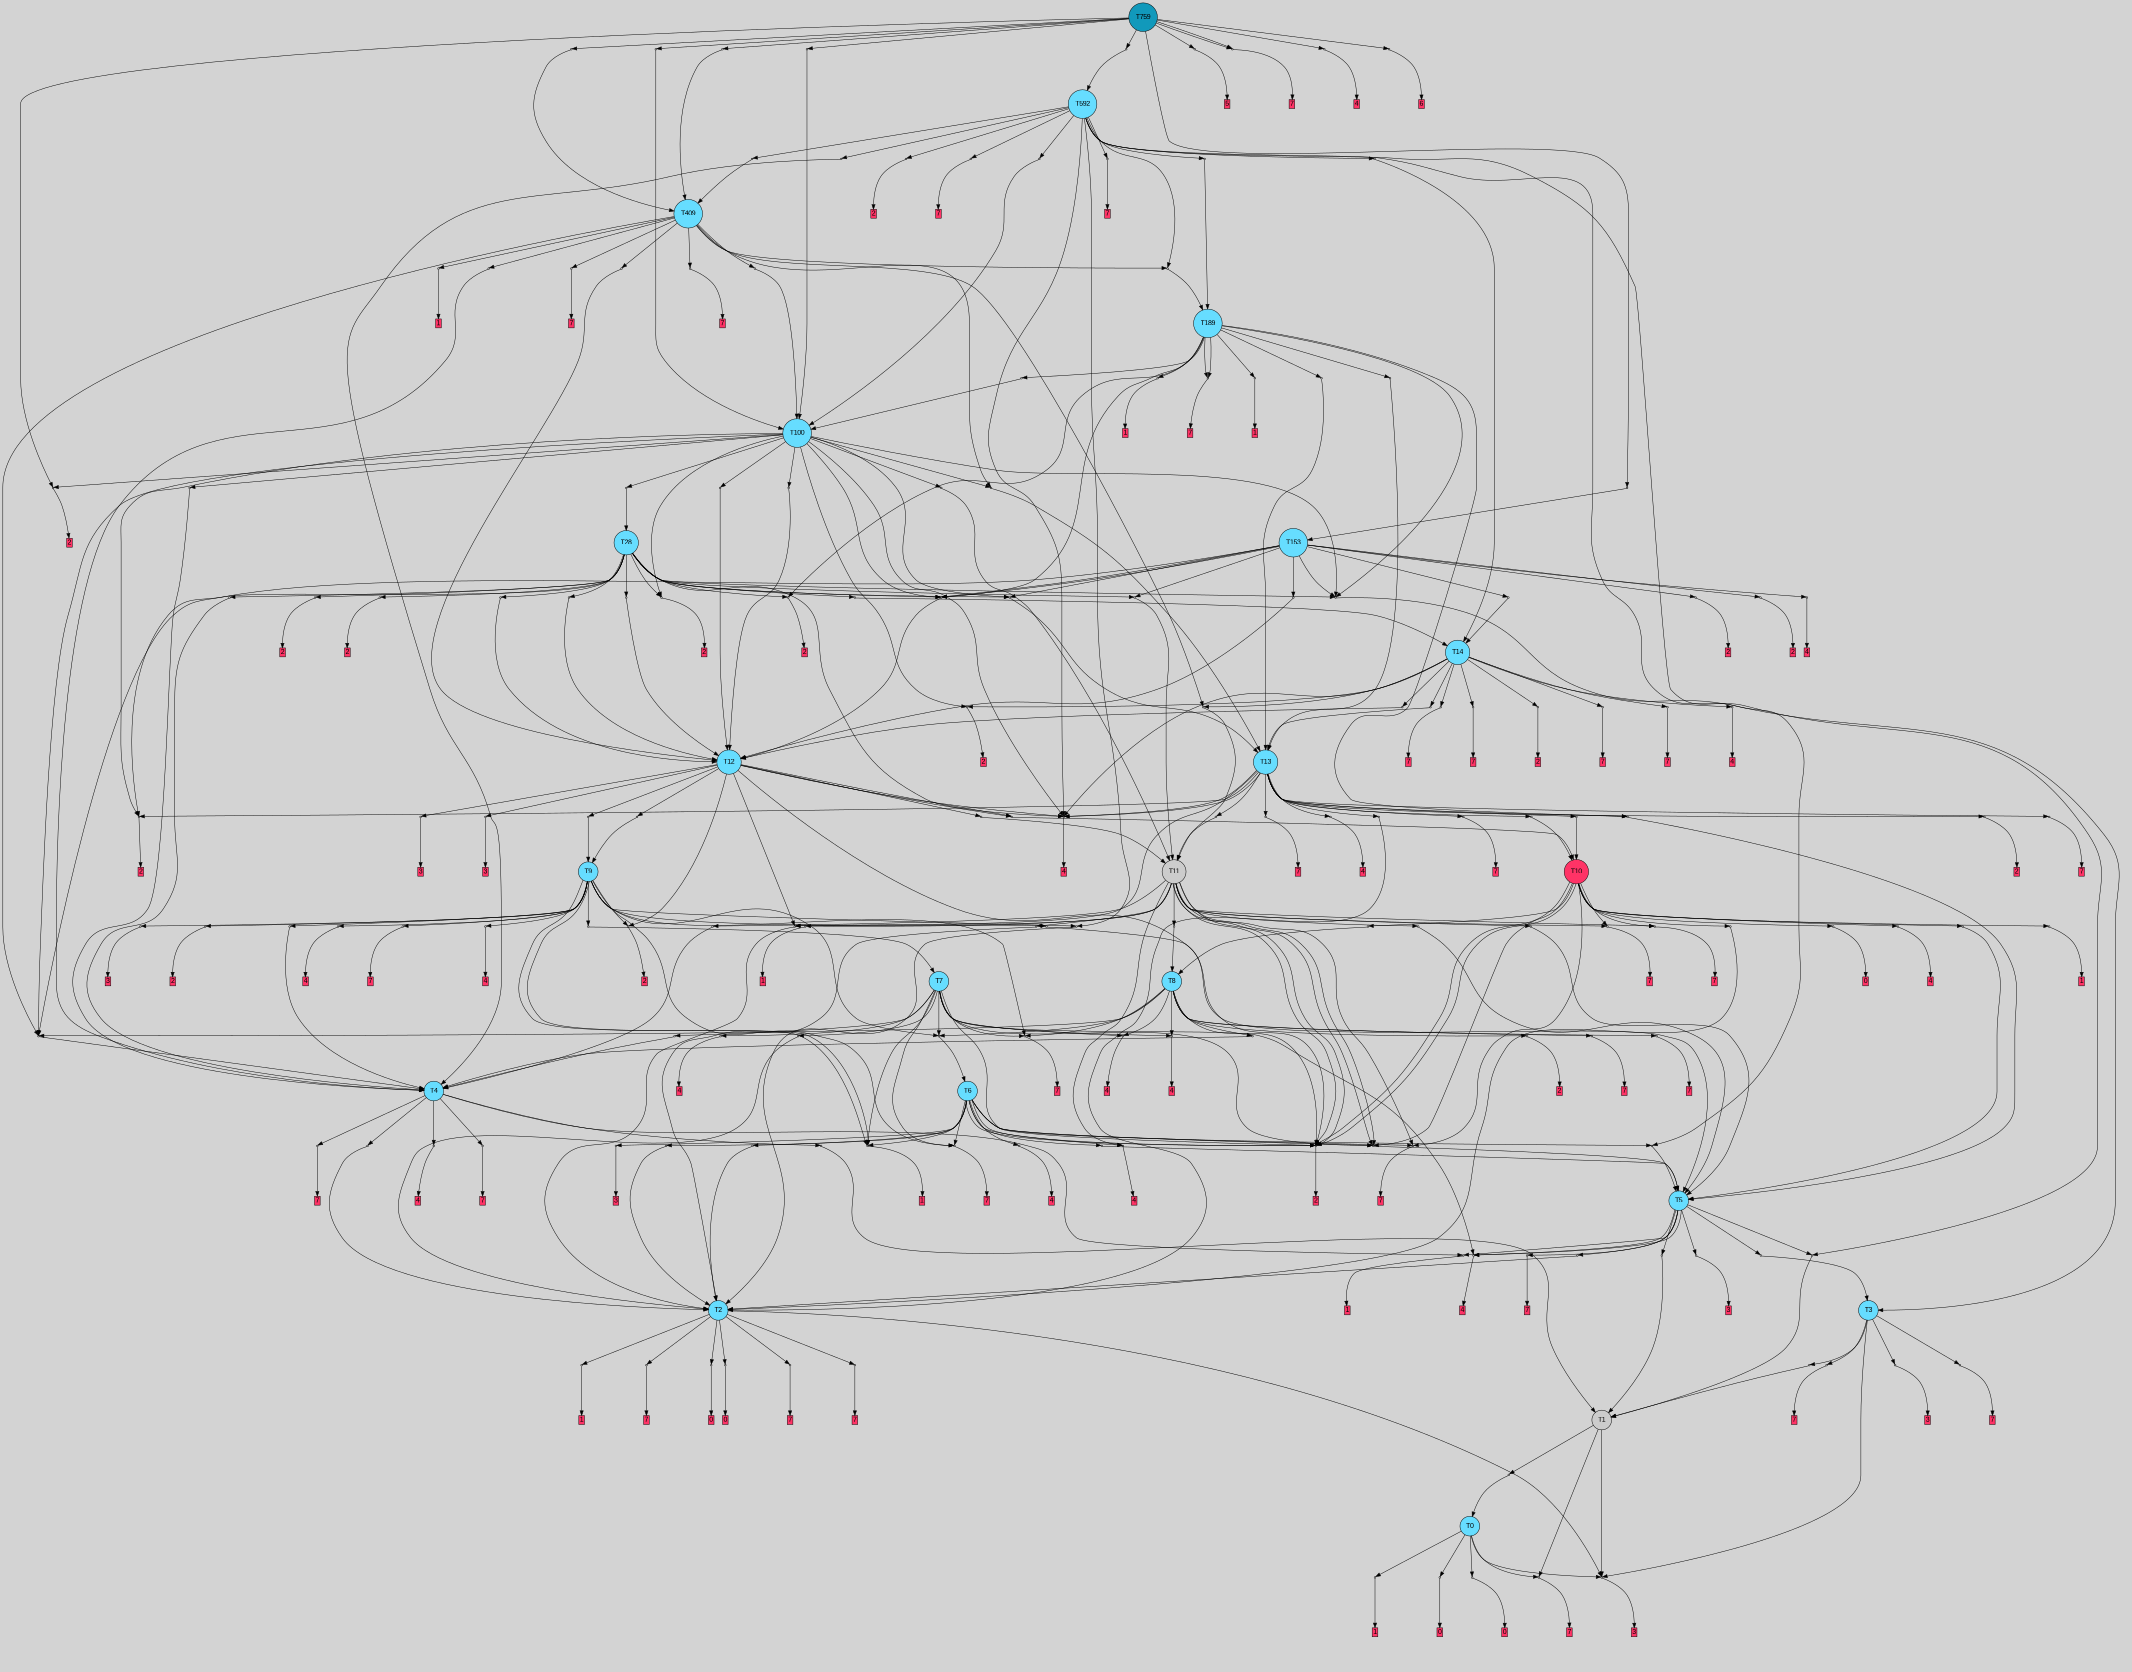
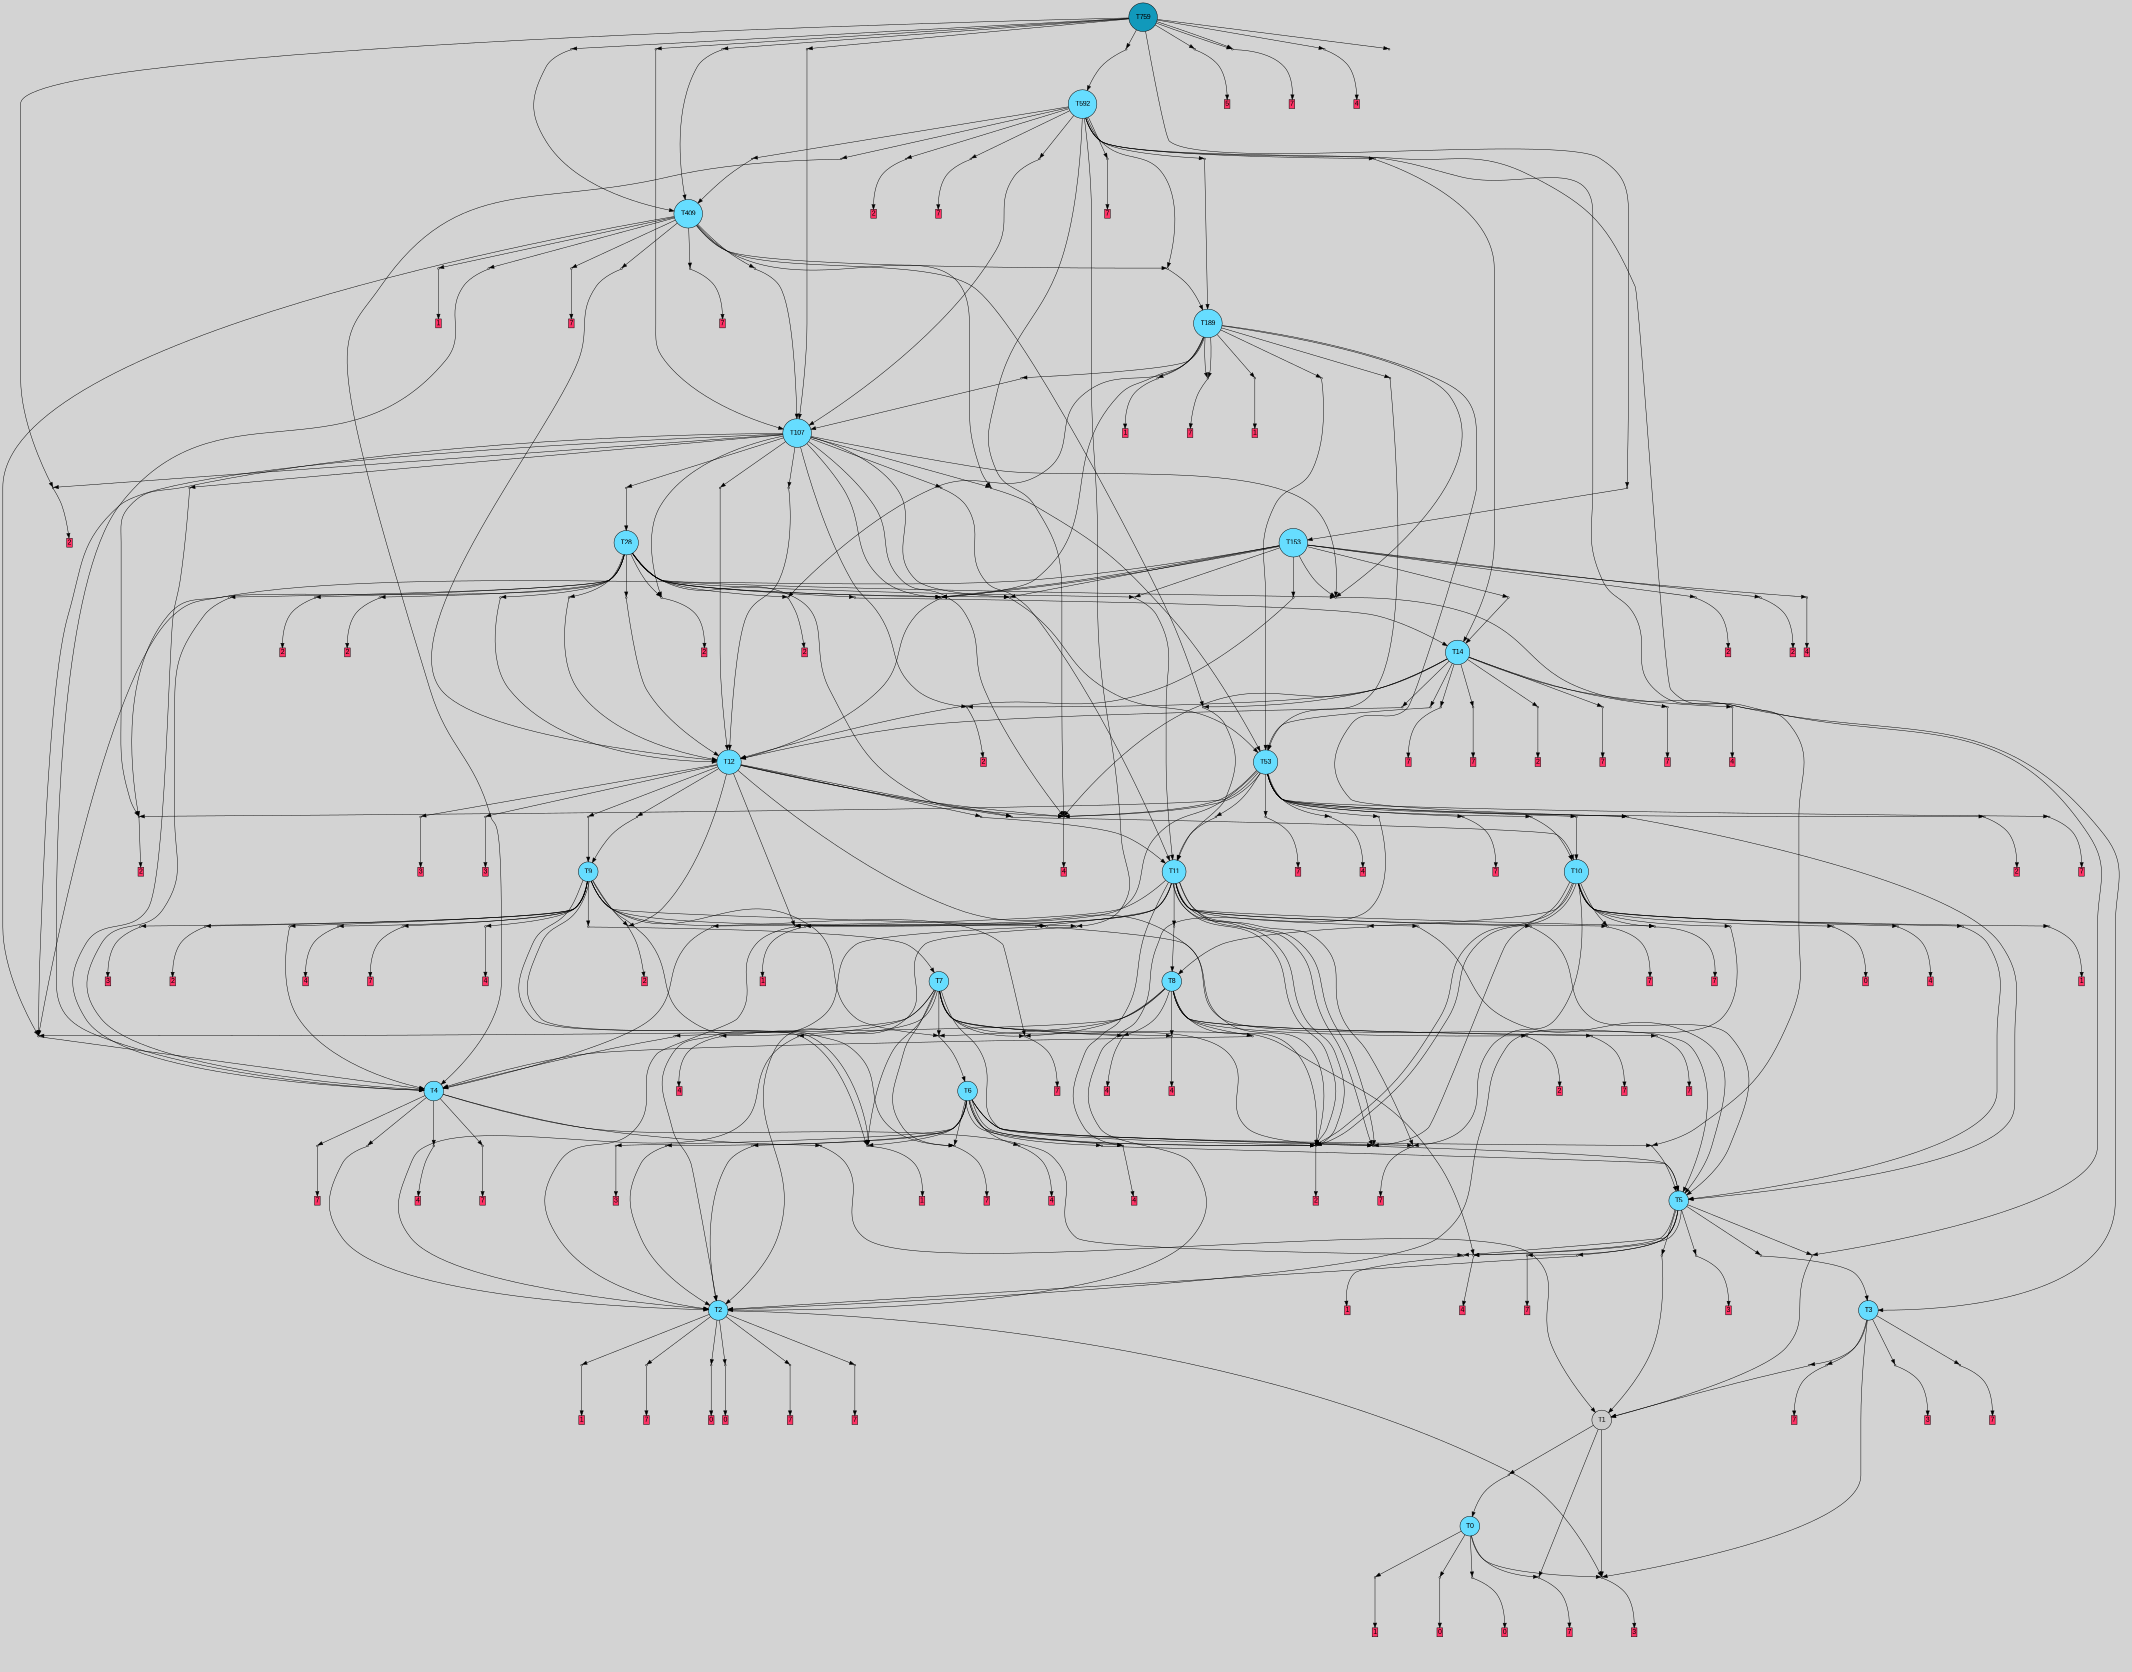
(1421, 104) -> none
(797, 433) -> (797, 433)
(1266, 762) -> (1266, 762)
(1174, 872) -> (1174, 872)
(1576, 872) -> (1576, 872)
